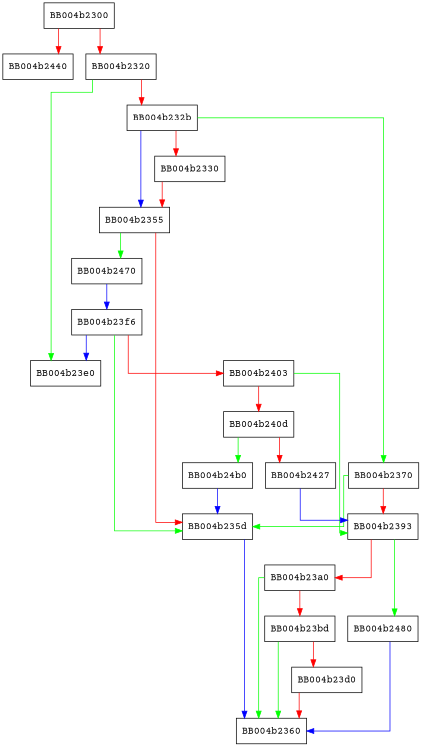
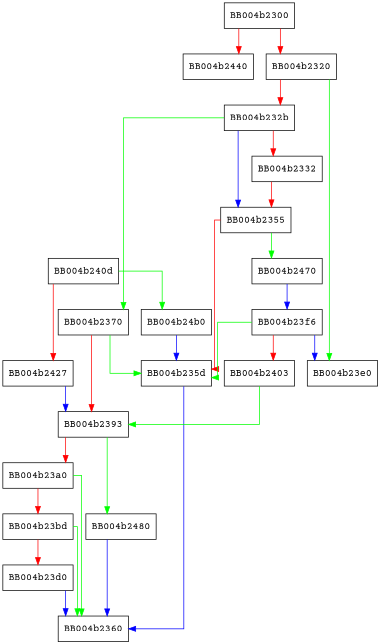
(190, 169) -> (287, 169)
(259, 395) -> none
(299, 702) -> (66, 600)
